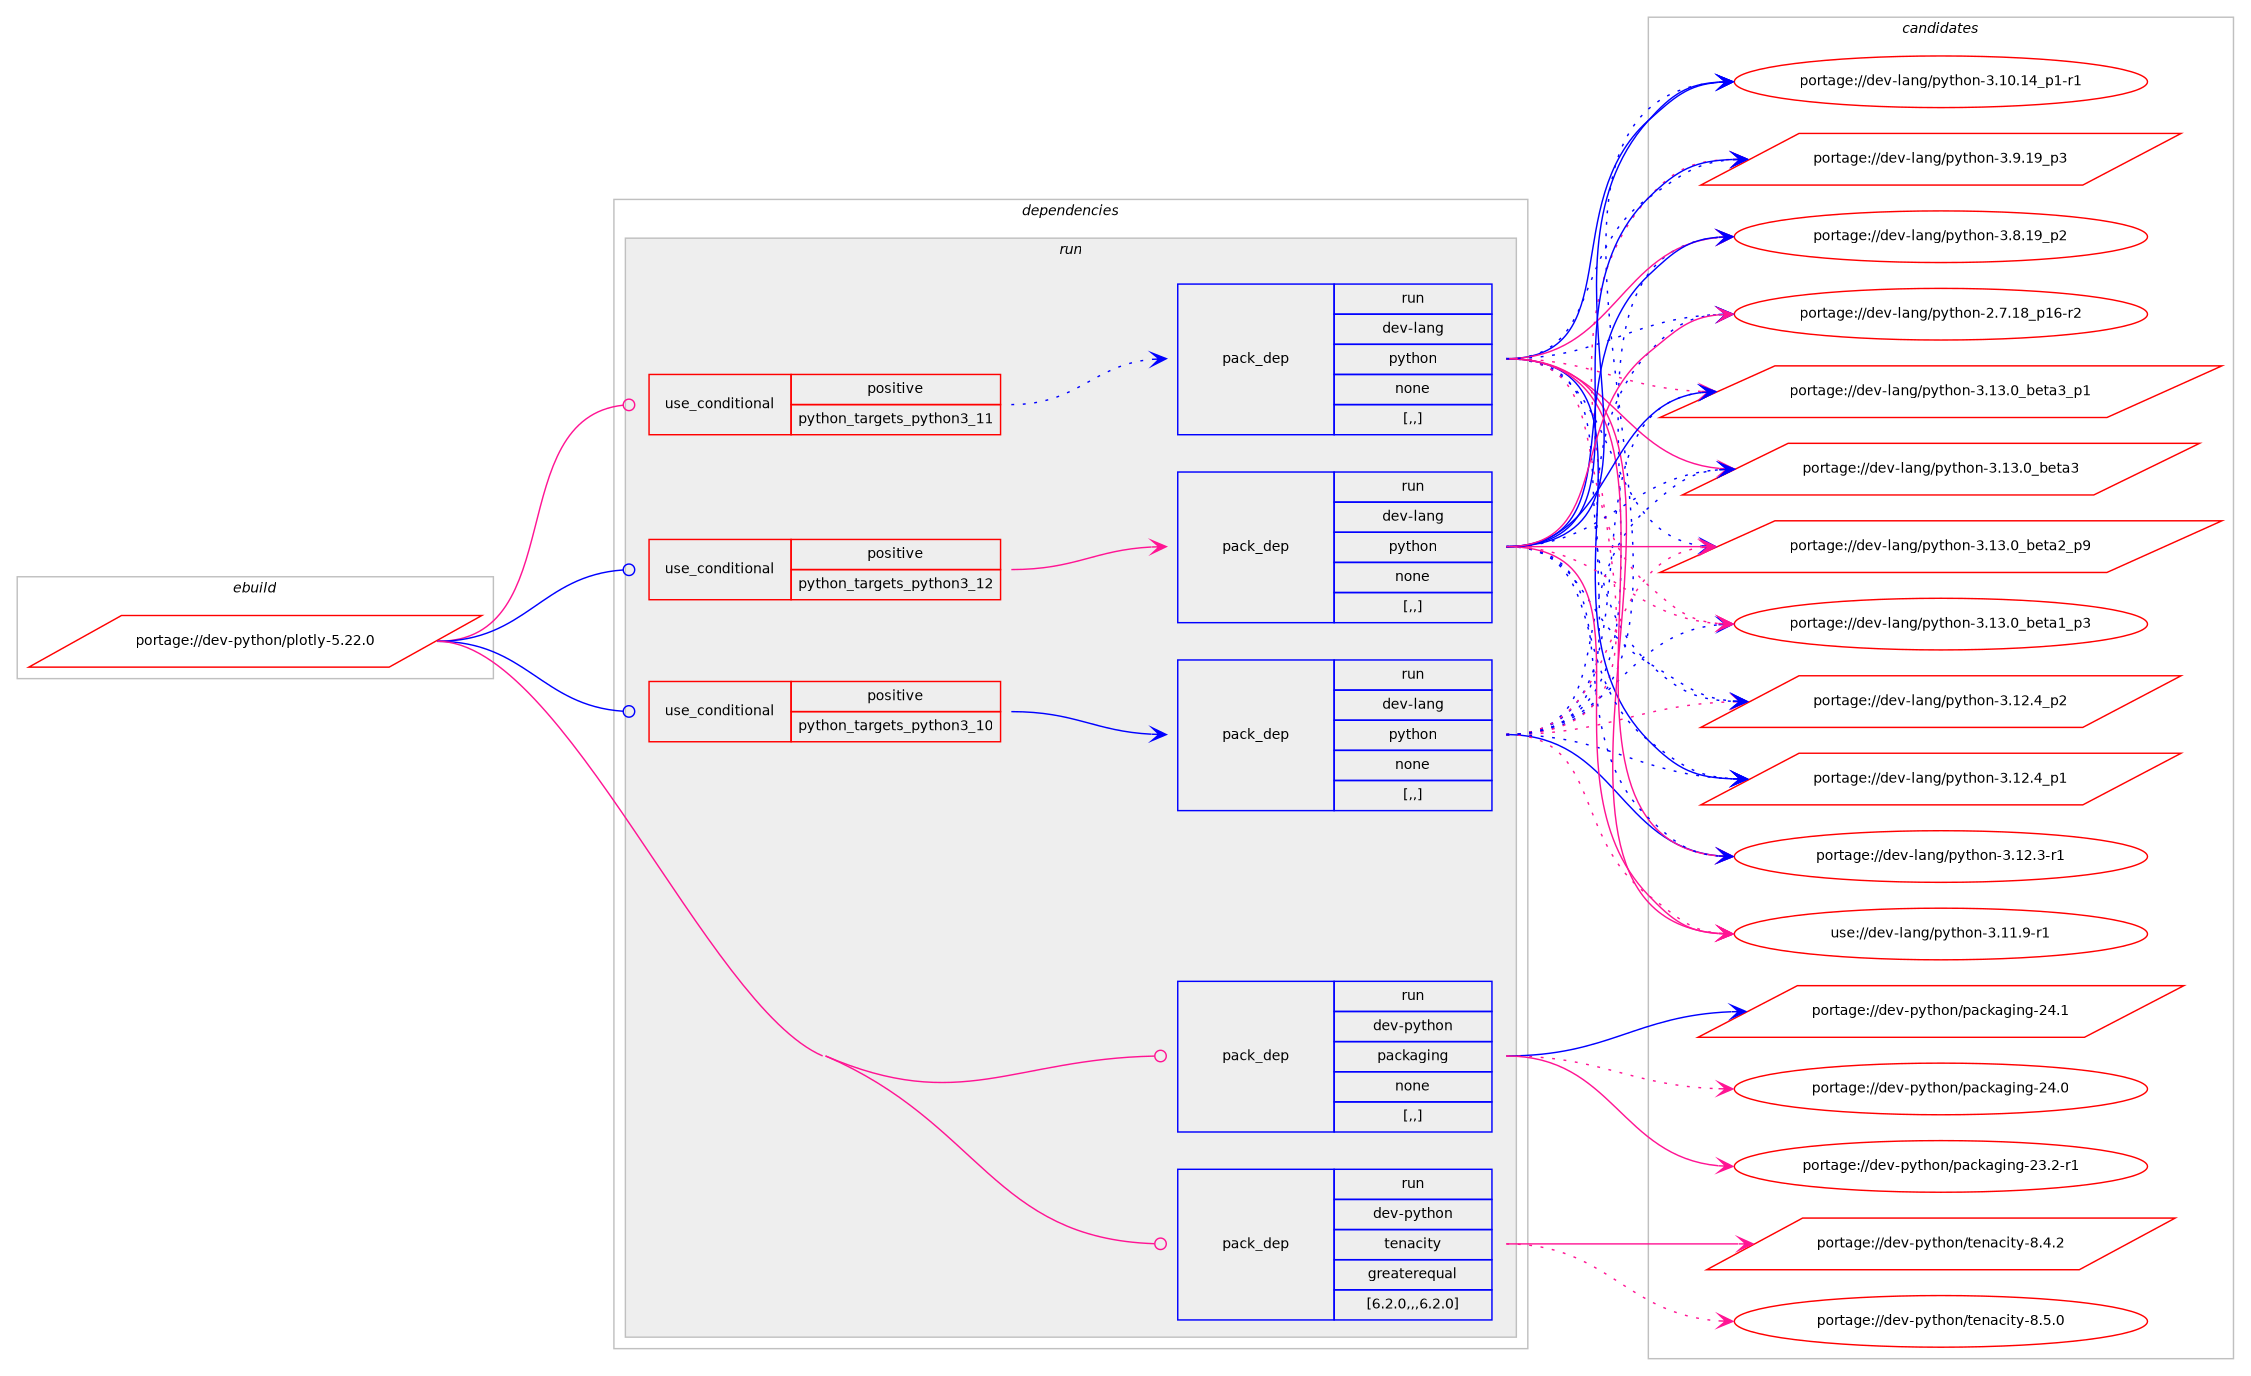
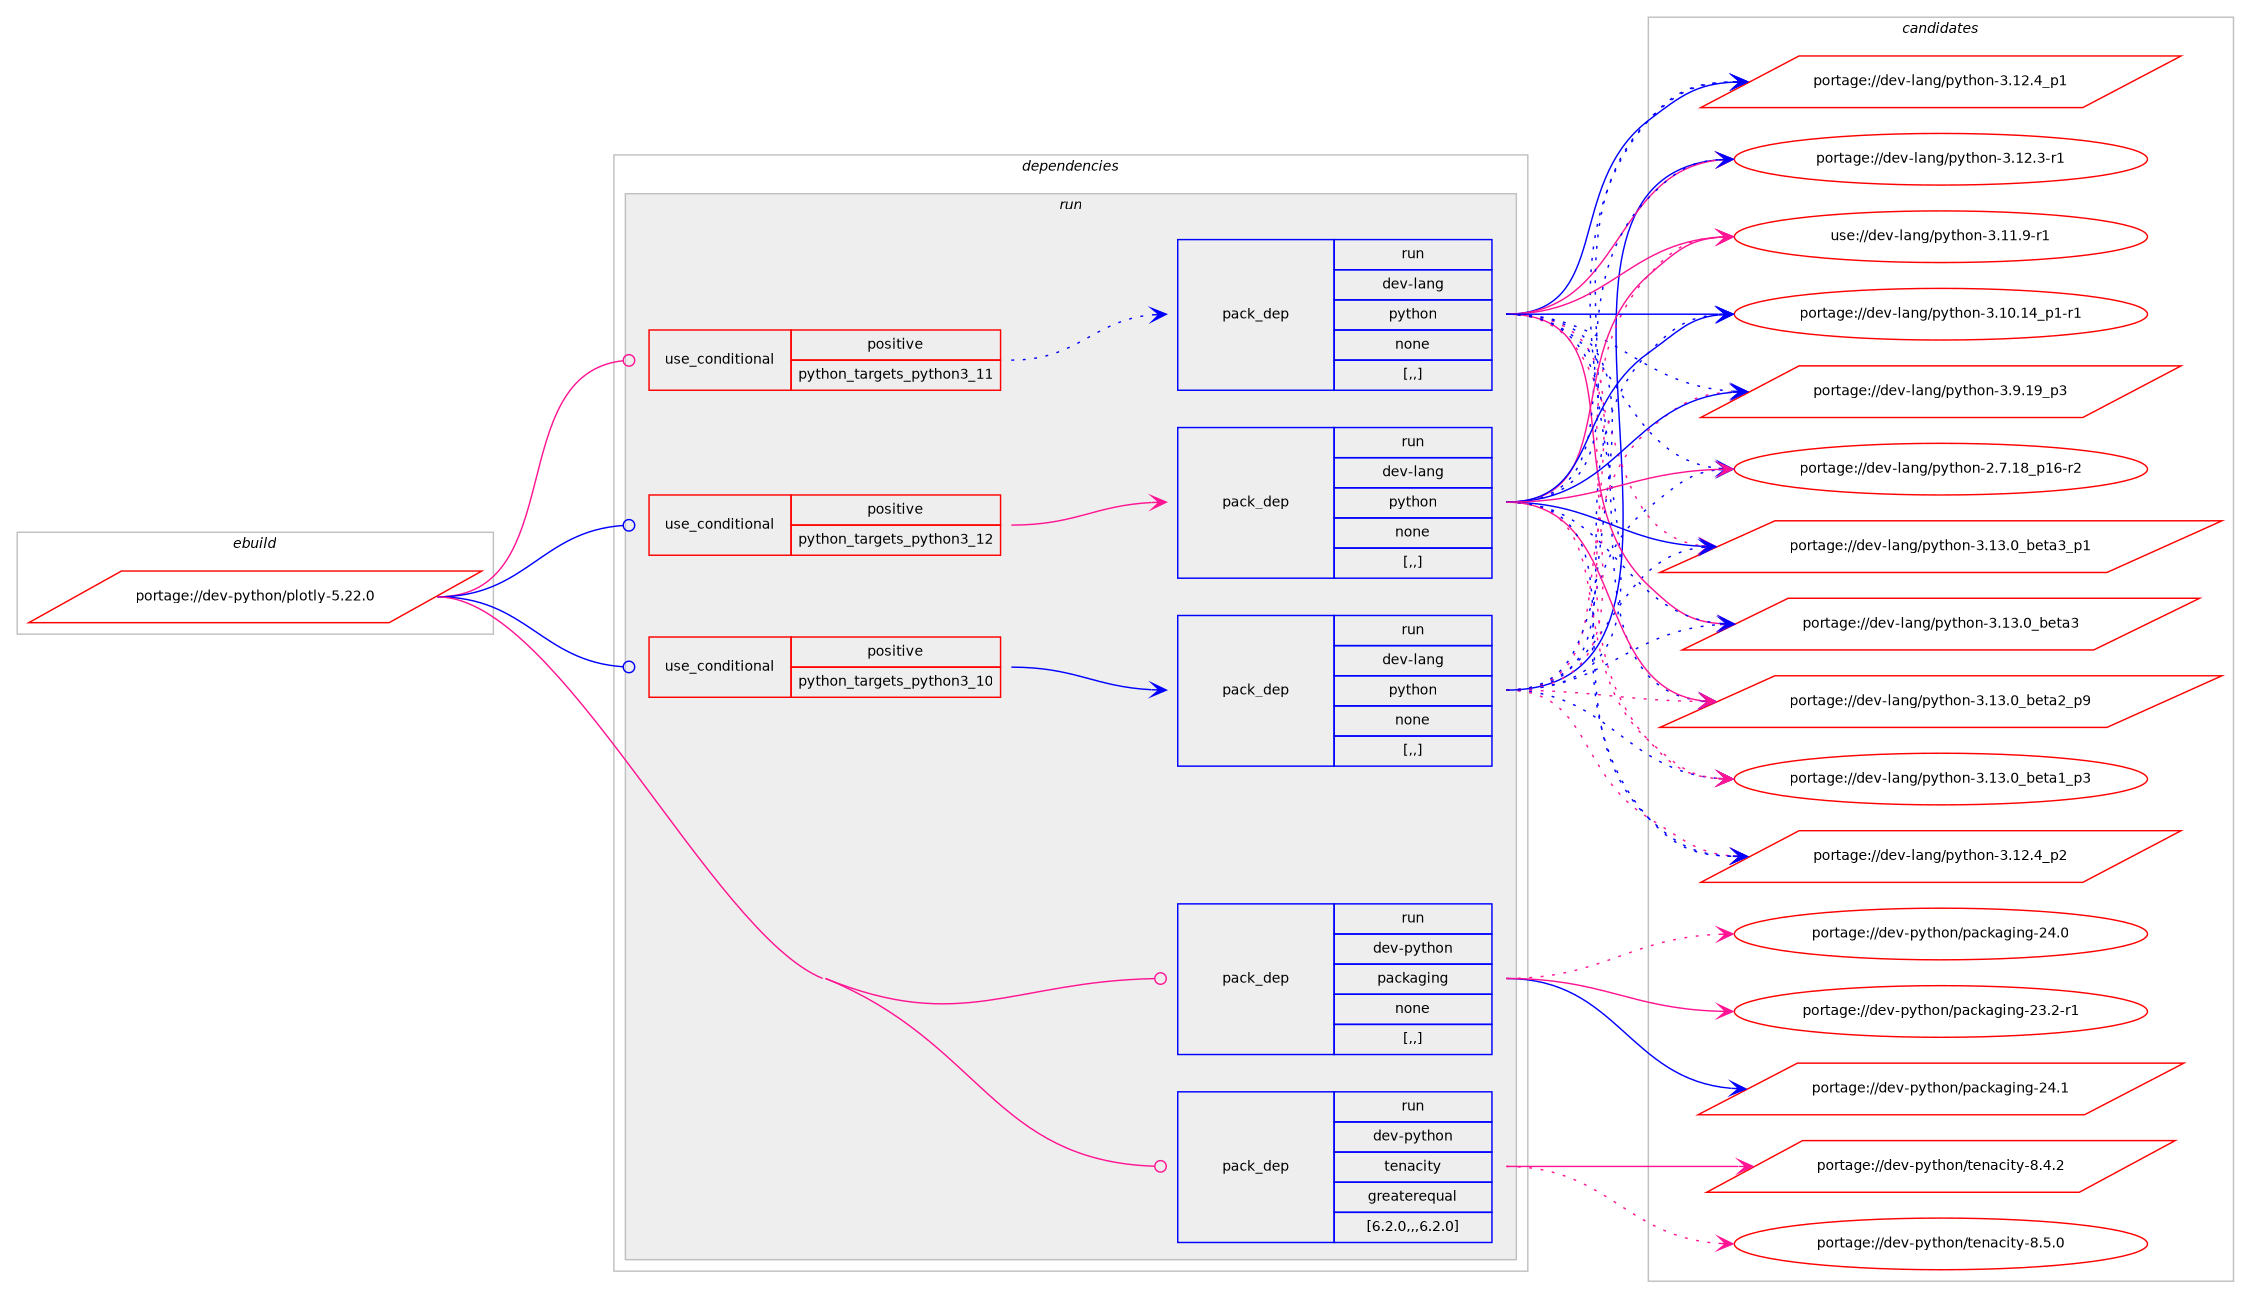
(1941, 237) -> none
